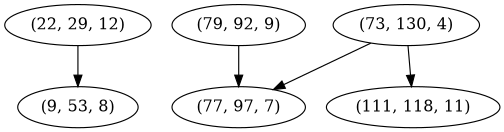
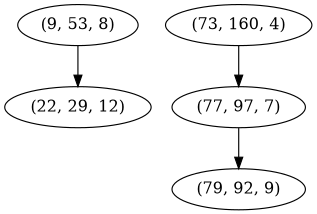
(406, 25) -> (239, 25)
(78, 61) -> (78, 61)
(239, 61) -> (239, 143)
(413, 107) -> none
